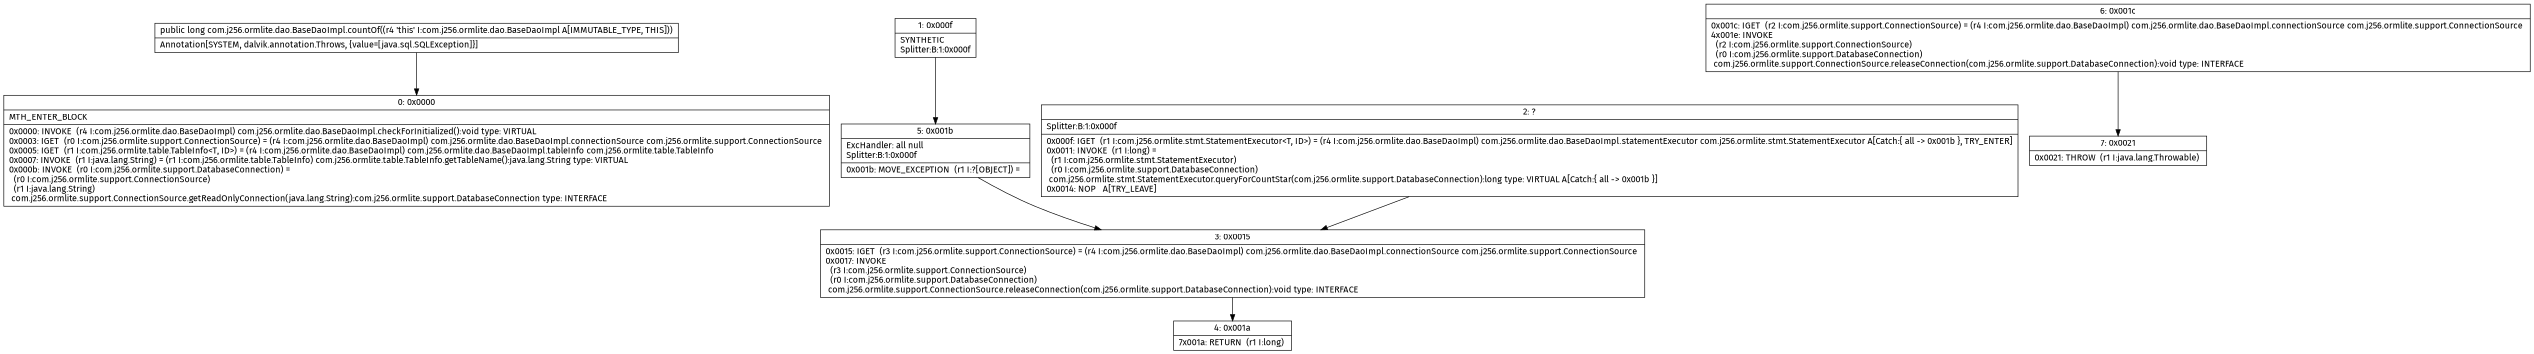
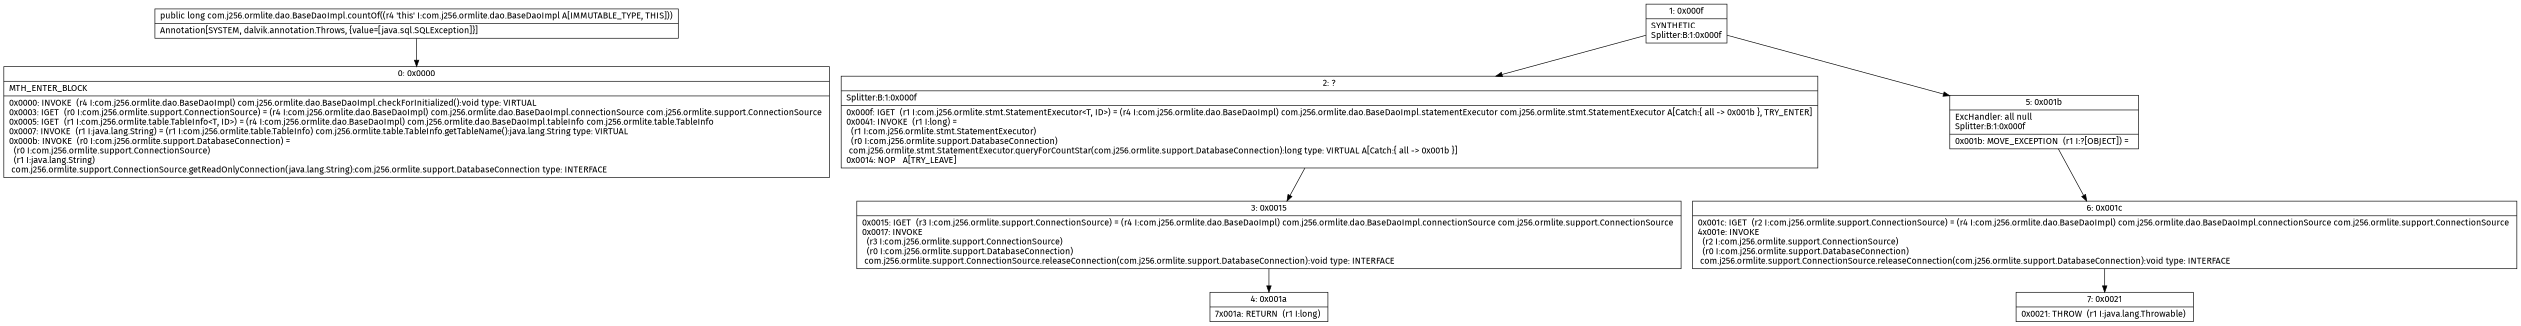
none -> (1574, 55)
(1103, 151) -> (903, 122)
(1035, 206) -> (2071, 172)
